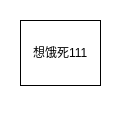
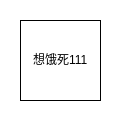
(61, 53) -> (61, 61)
